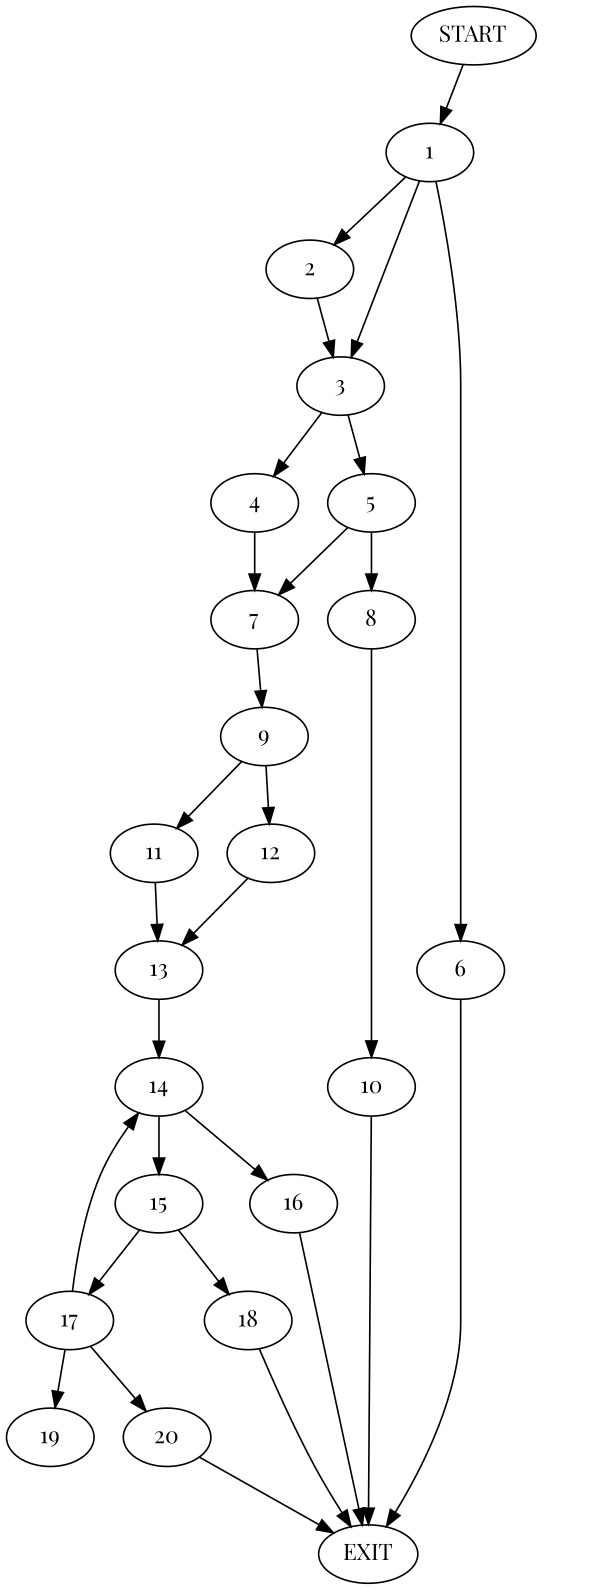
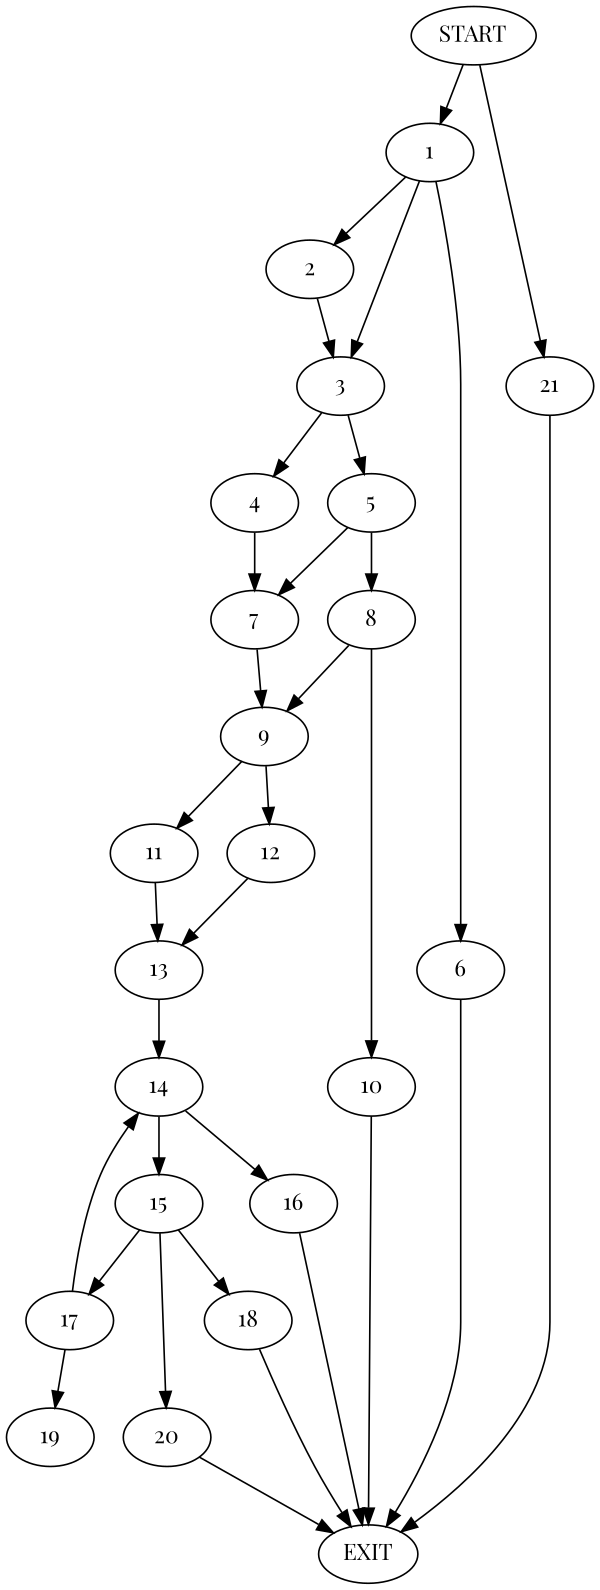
none -> (550, 386)
none -> (324, 672)
(113, 1373) -> (163, 1312)
